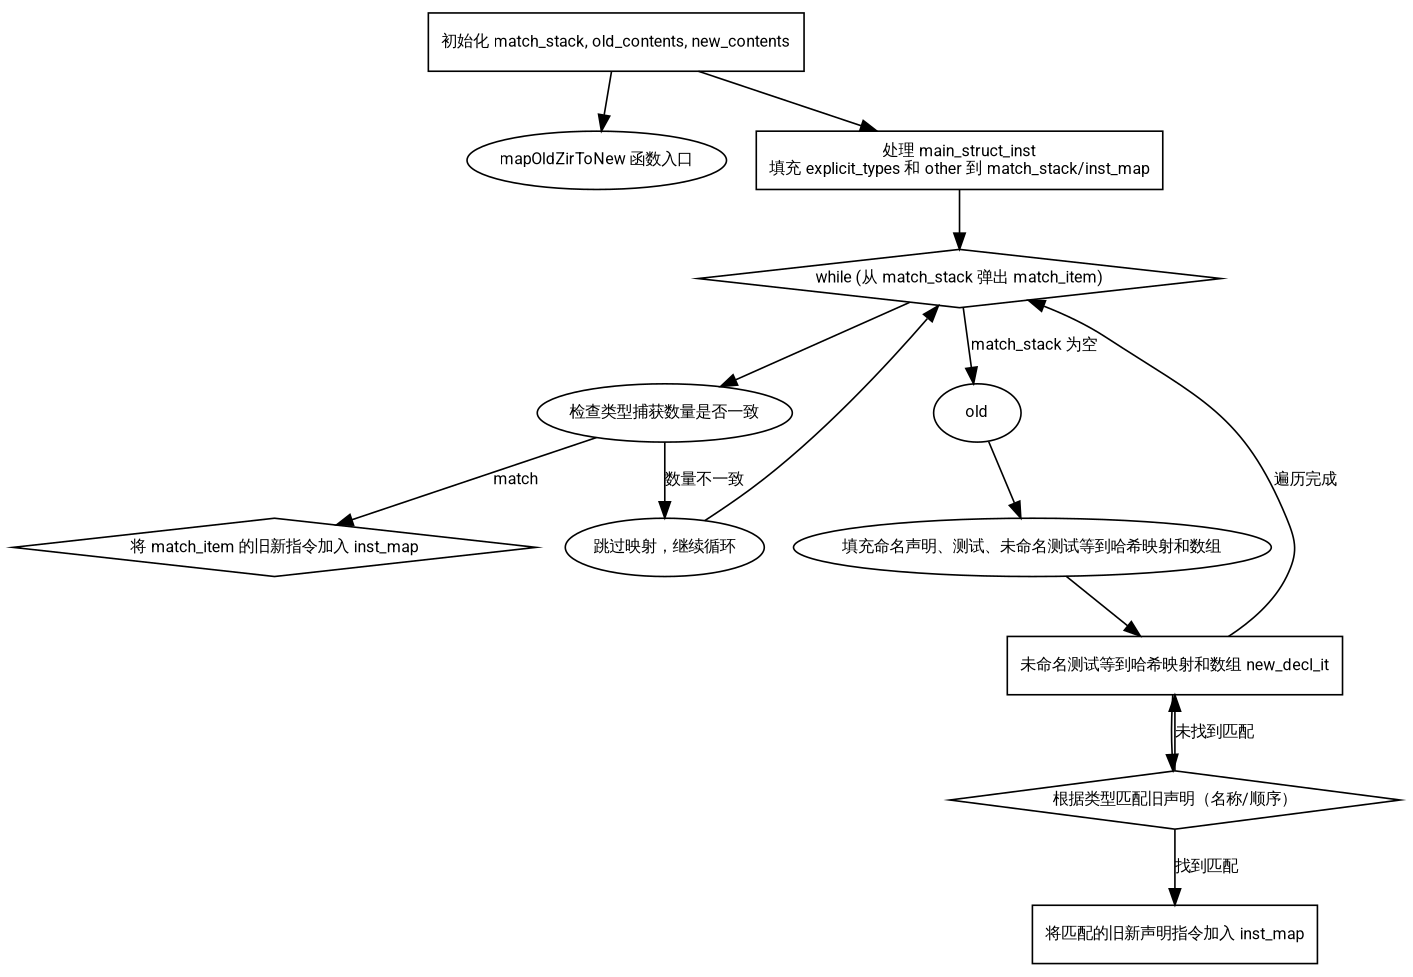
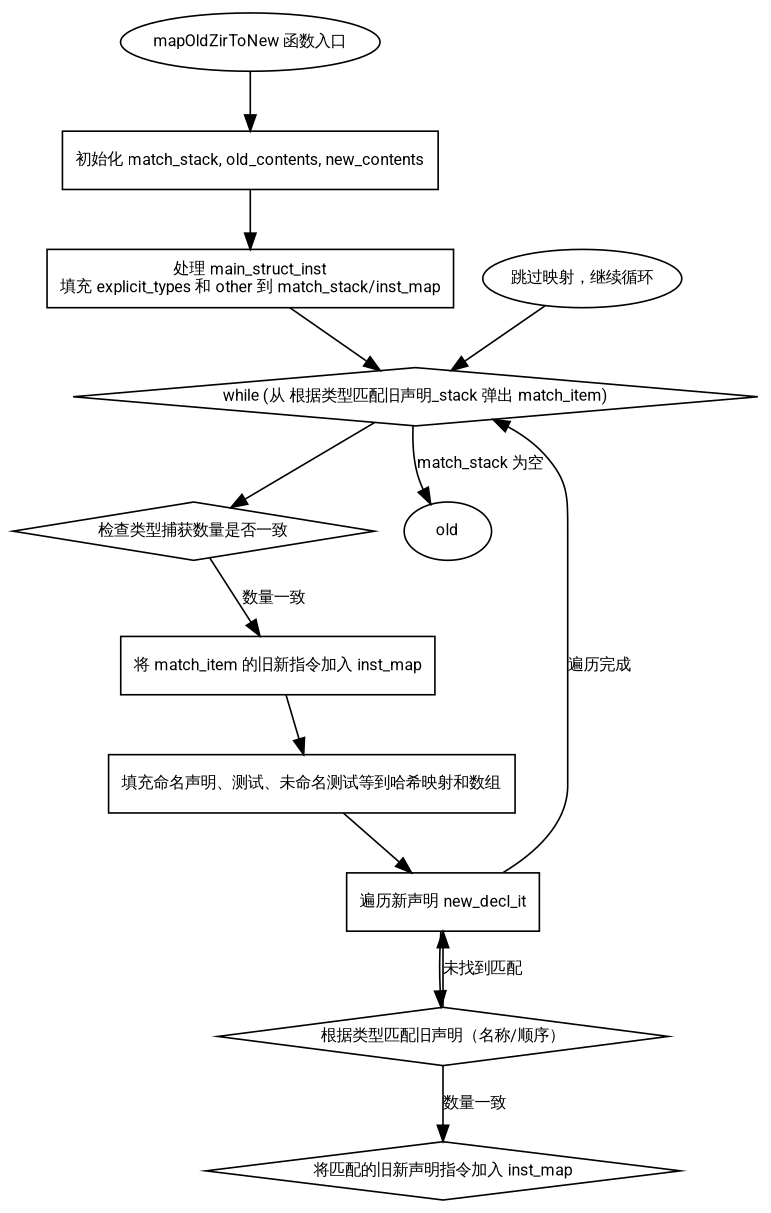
(608, 93) -> (250, 93)
(960, 279) -> (415, 397)
(665, 413) -> (194, 531)
(665, 472) -> none
(1002, 472) -> (293, 717)
(516, 480) -> (275, 598)
(274, 547) -> (278, 666)
(1032, 547) -> (312, 784)
(1175, 666) -> (443, 902)
(1207, 867) -> (475, 1104)
(1175, 934) -> (443, 1171)
